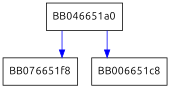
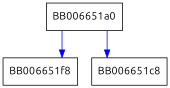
(84, 17) -> (84, 17)
(40, 72) -> (40, 72)
